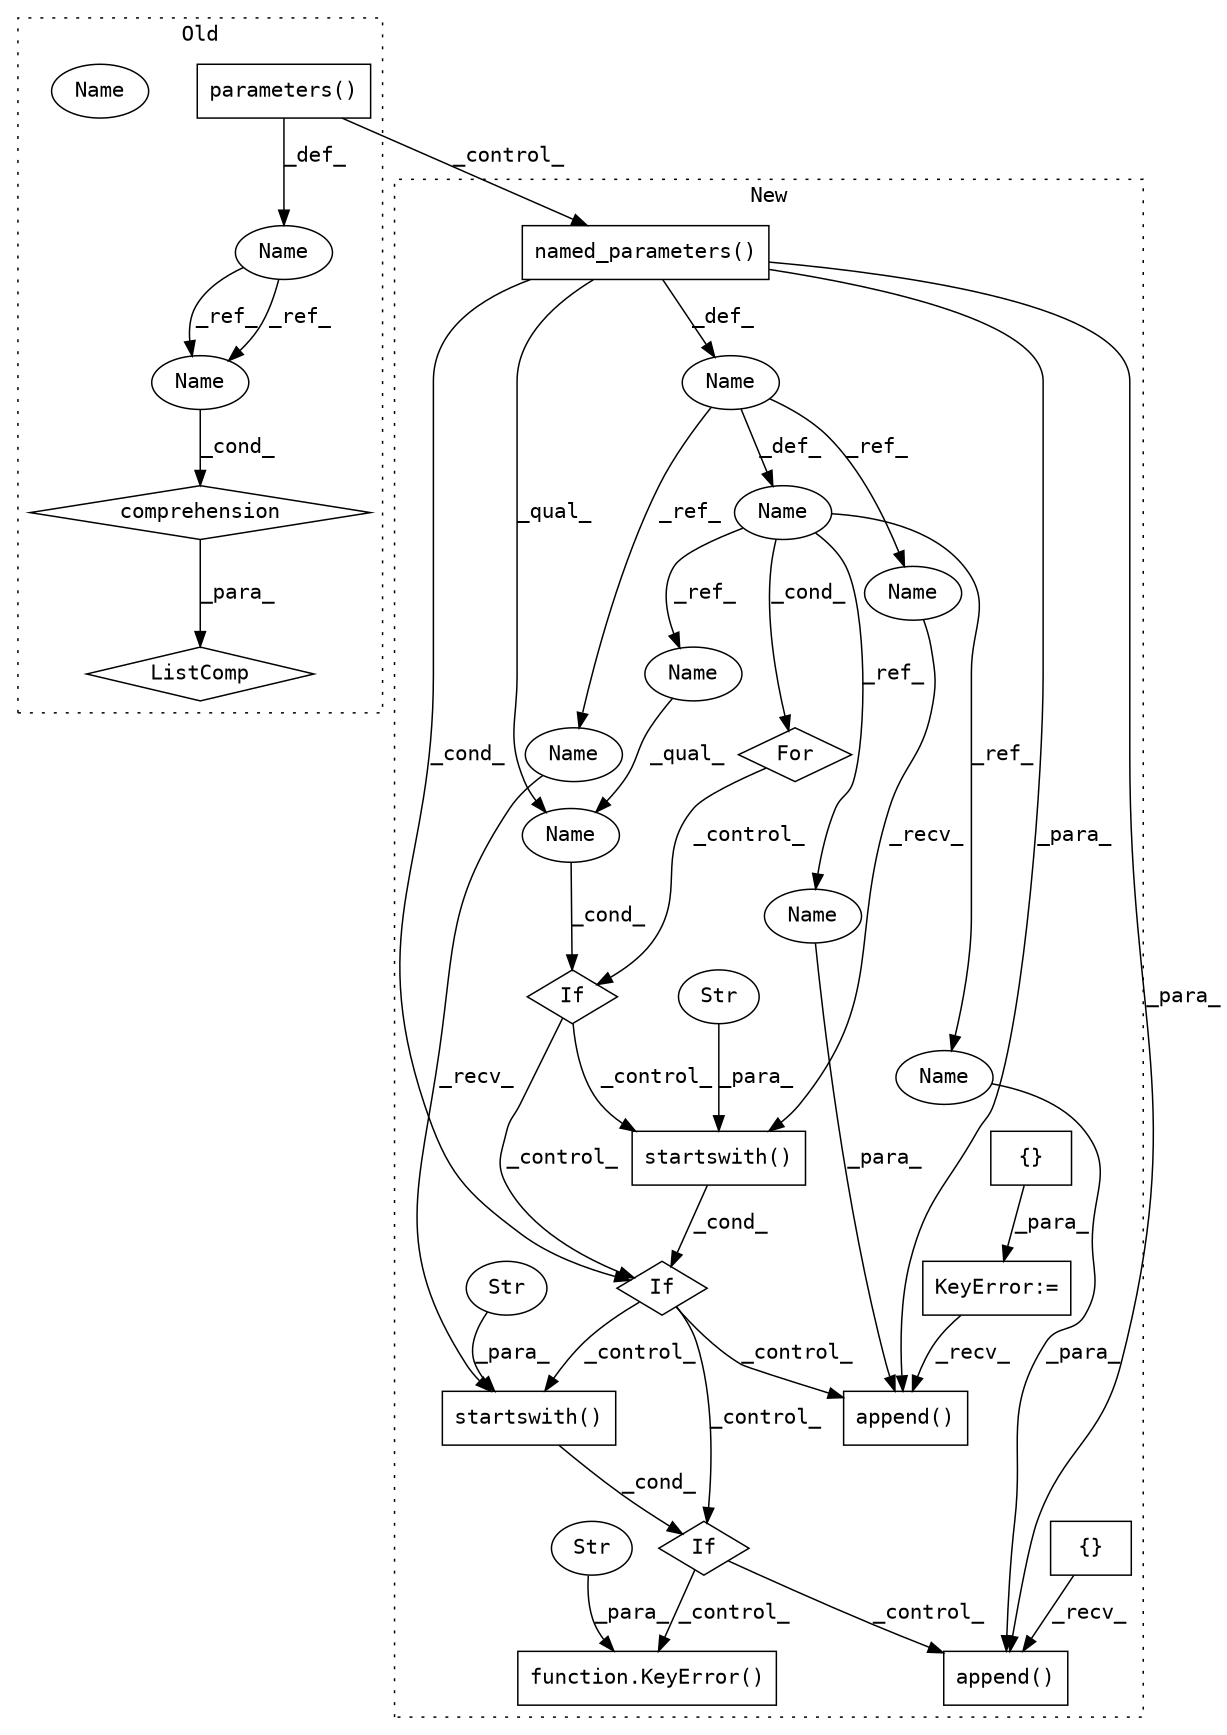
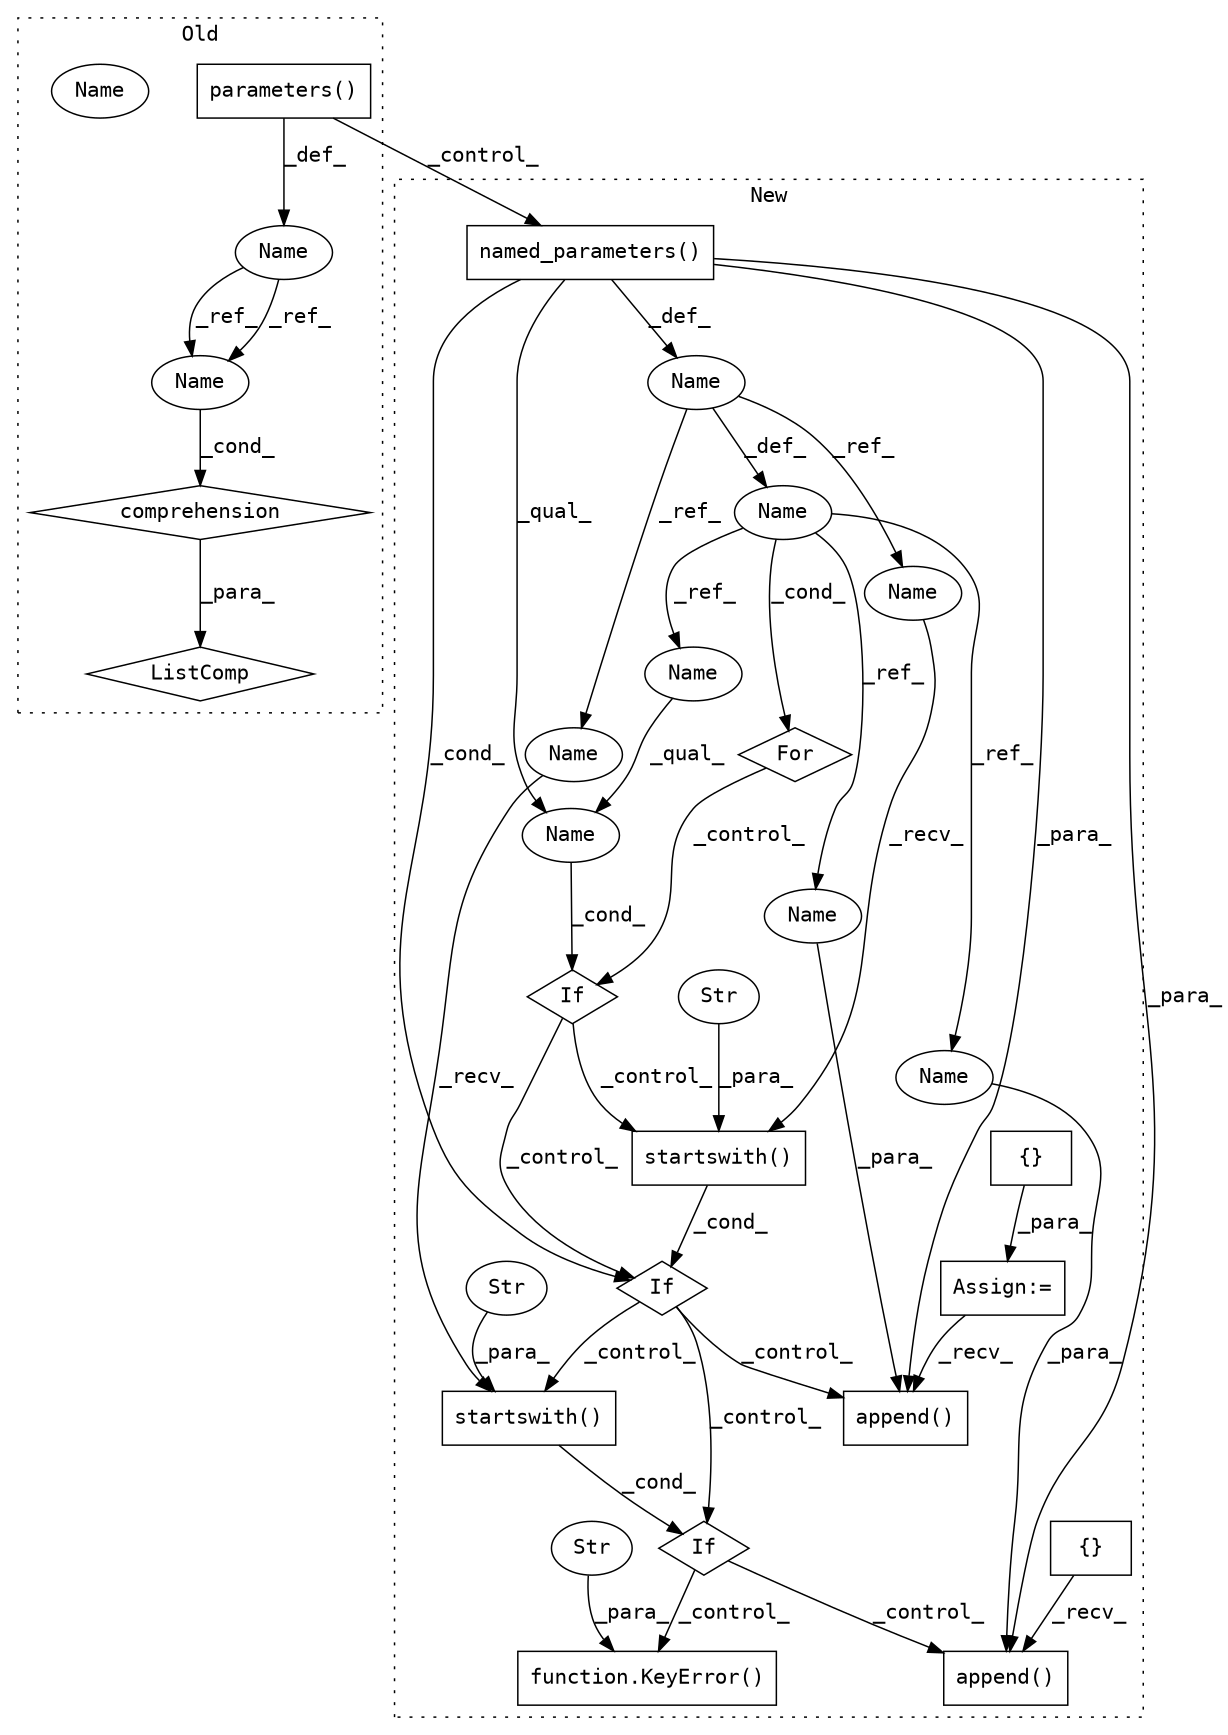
(997, 1288) -> (1003, 1288)
